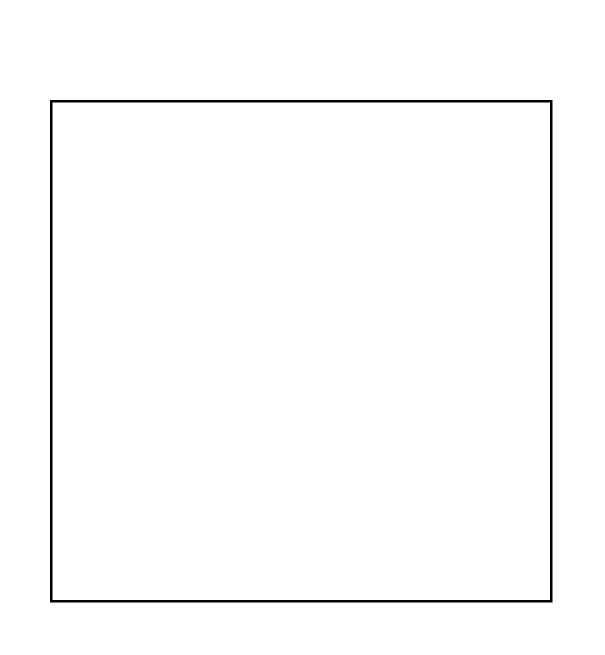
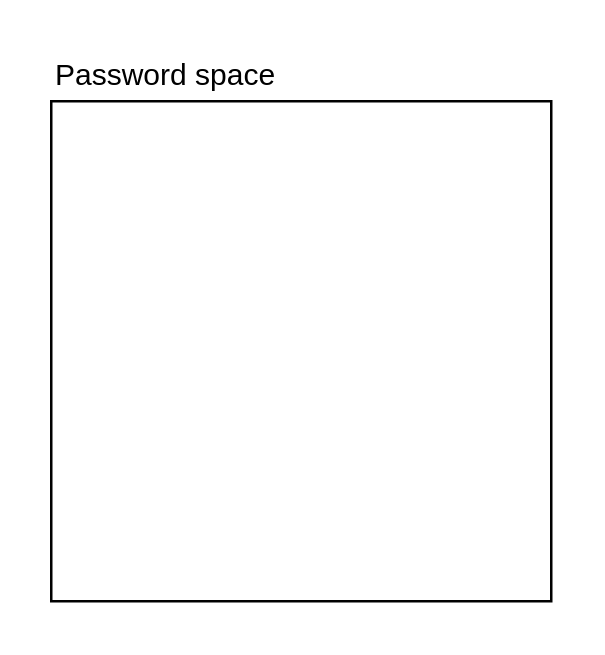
none -> (189, 76)
